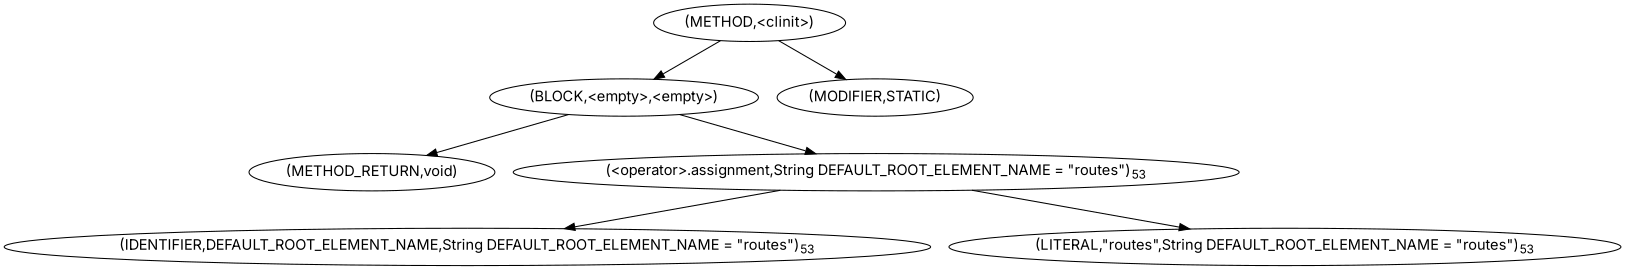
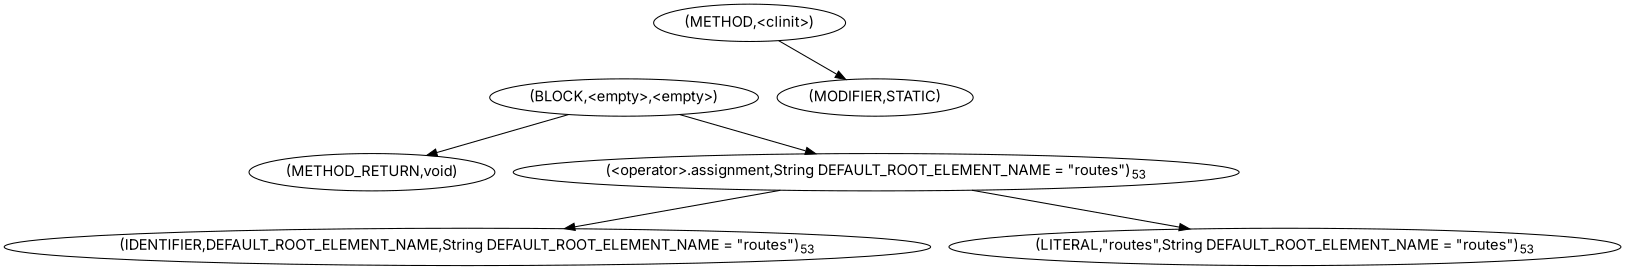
(692, 57) -> none
